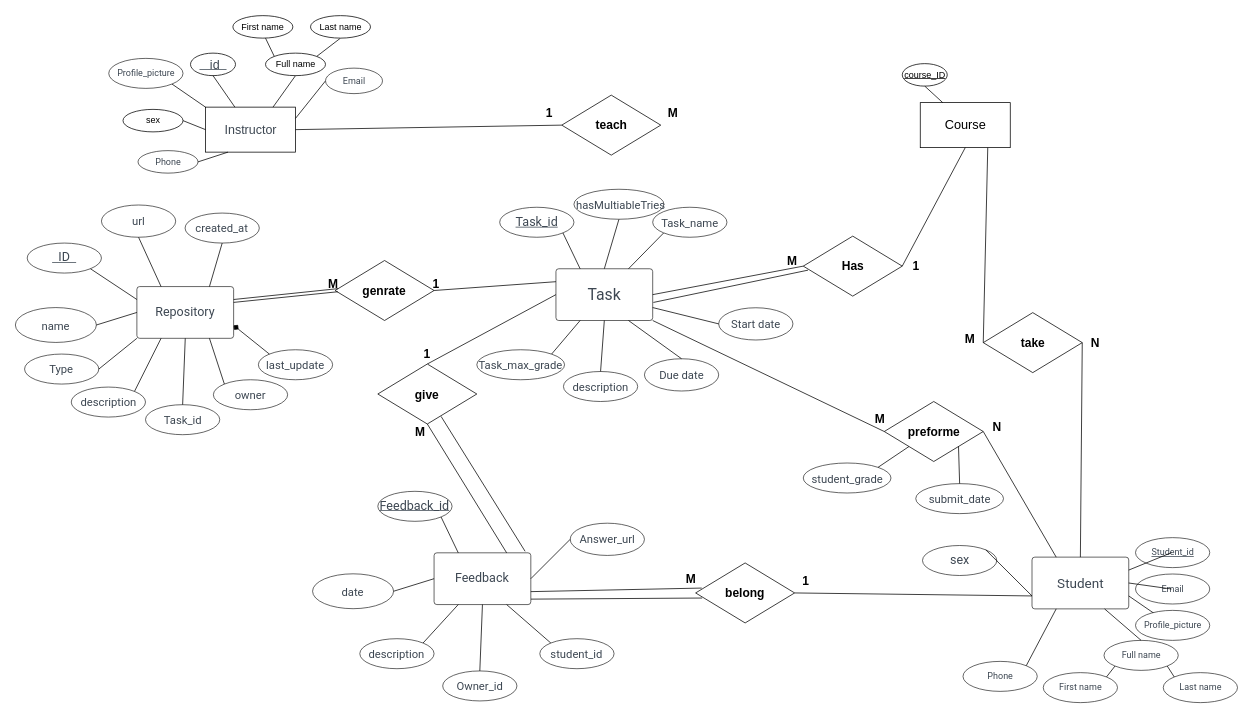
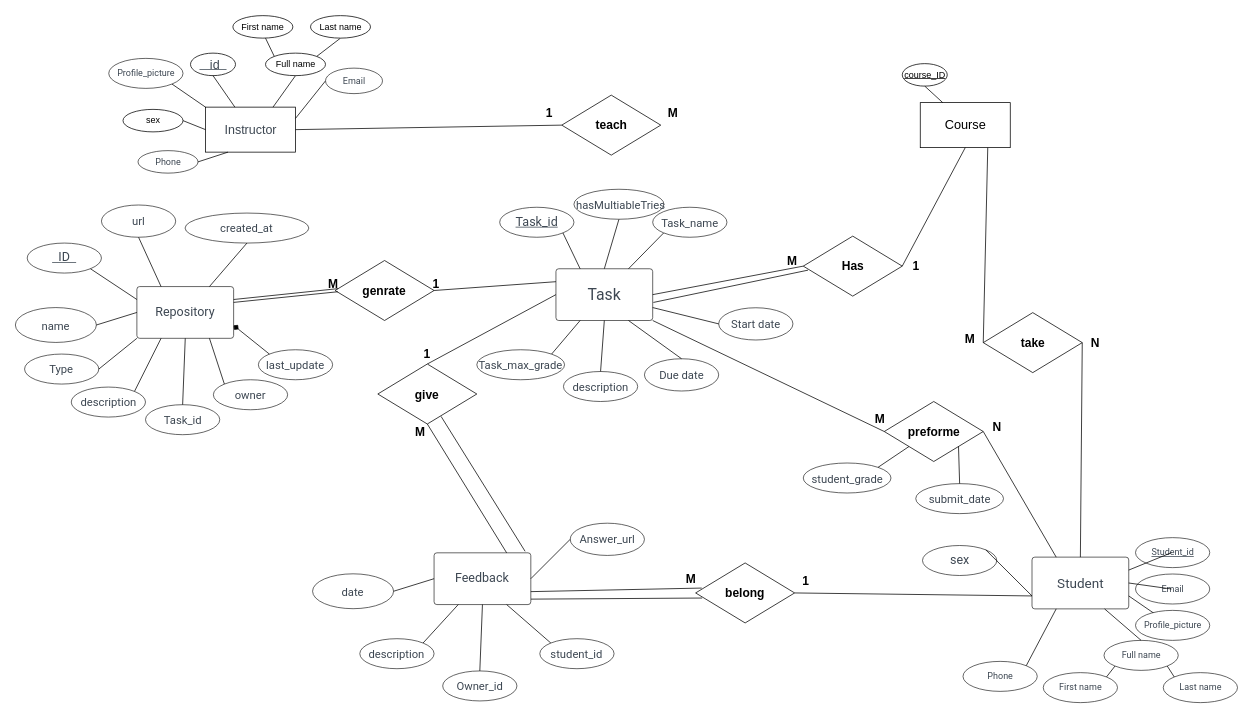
(222, 228) -> (247, 228)
(415, 506) -> none
(450, 535) -> none
